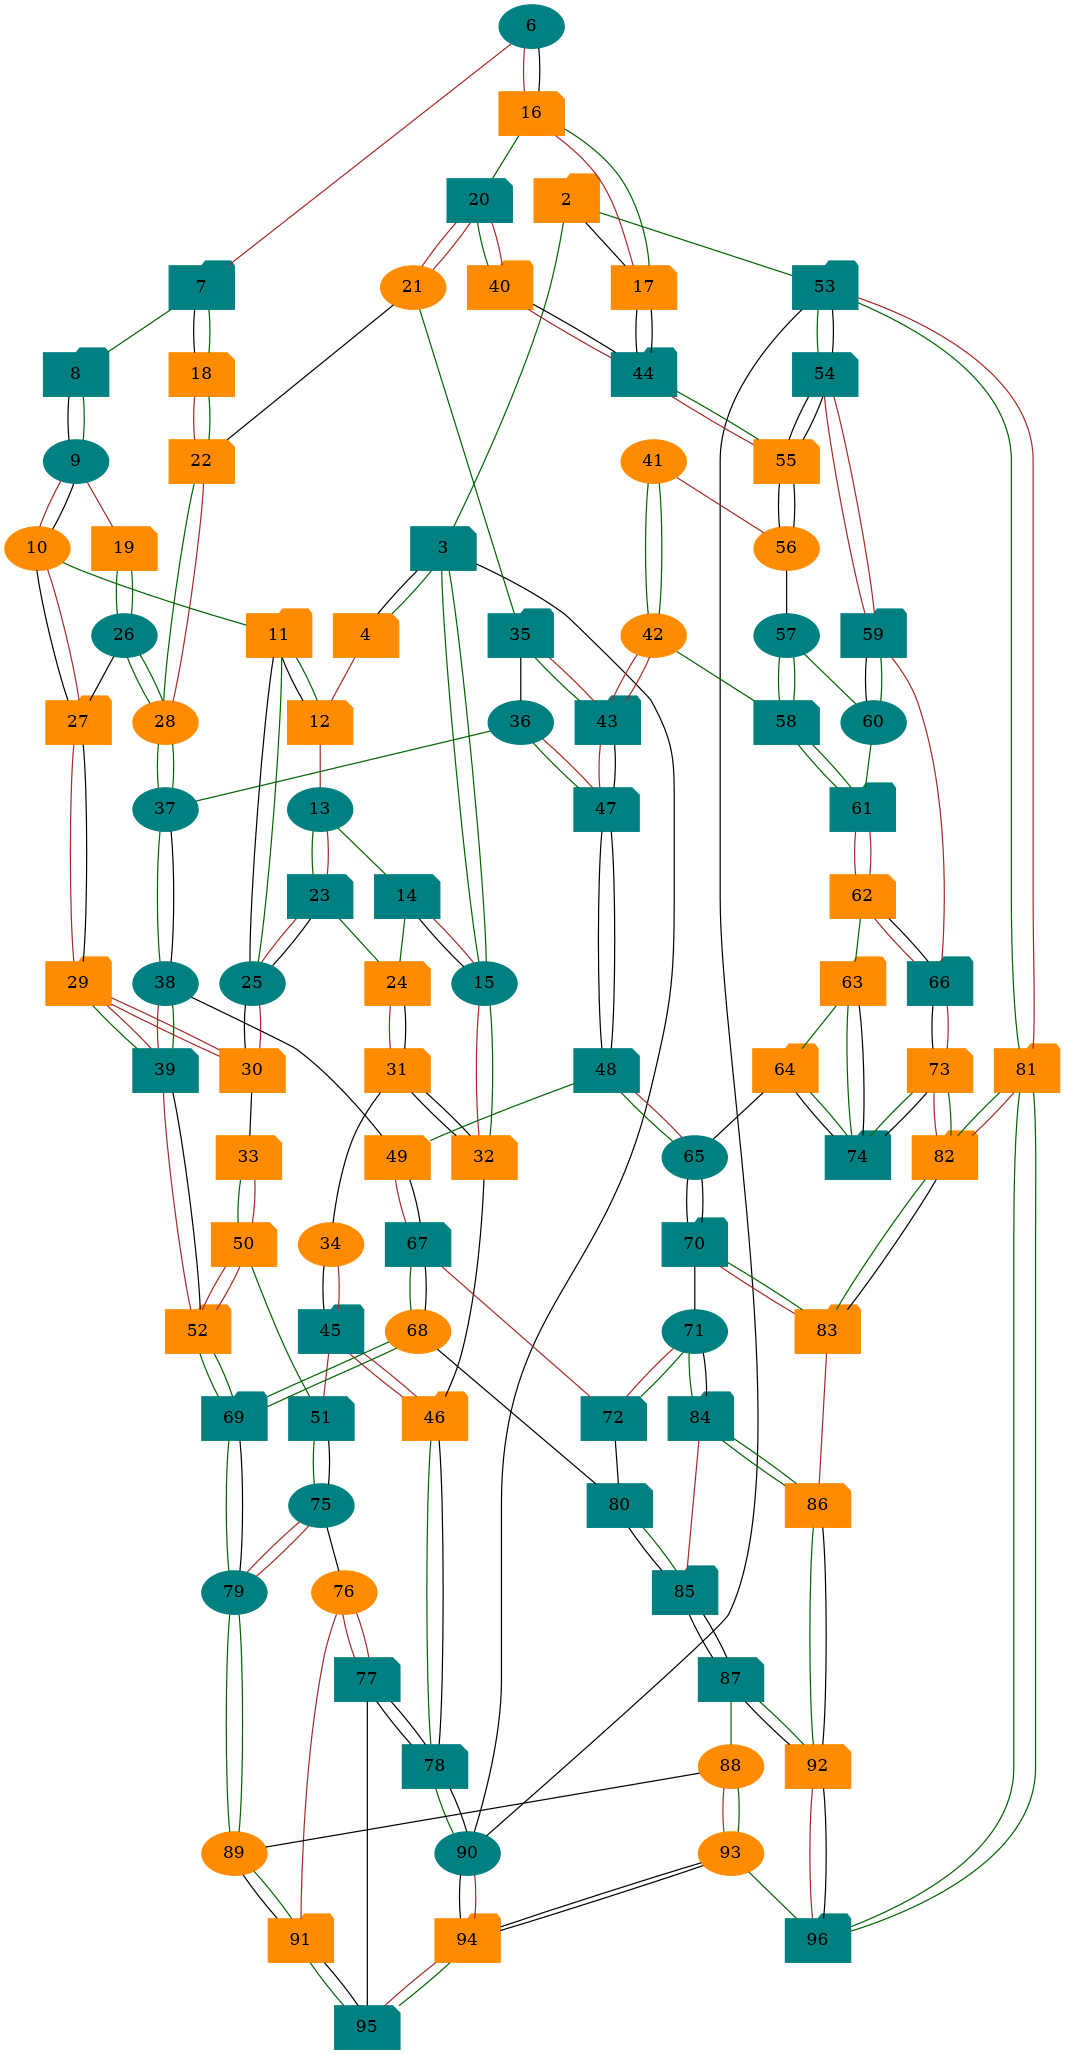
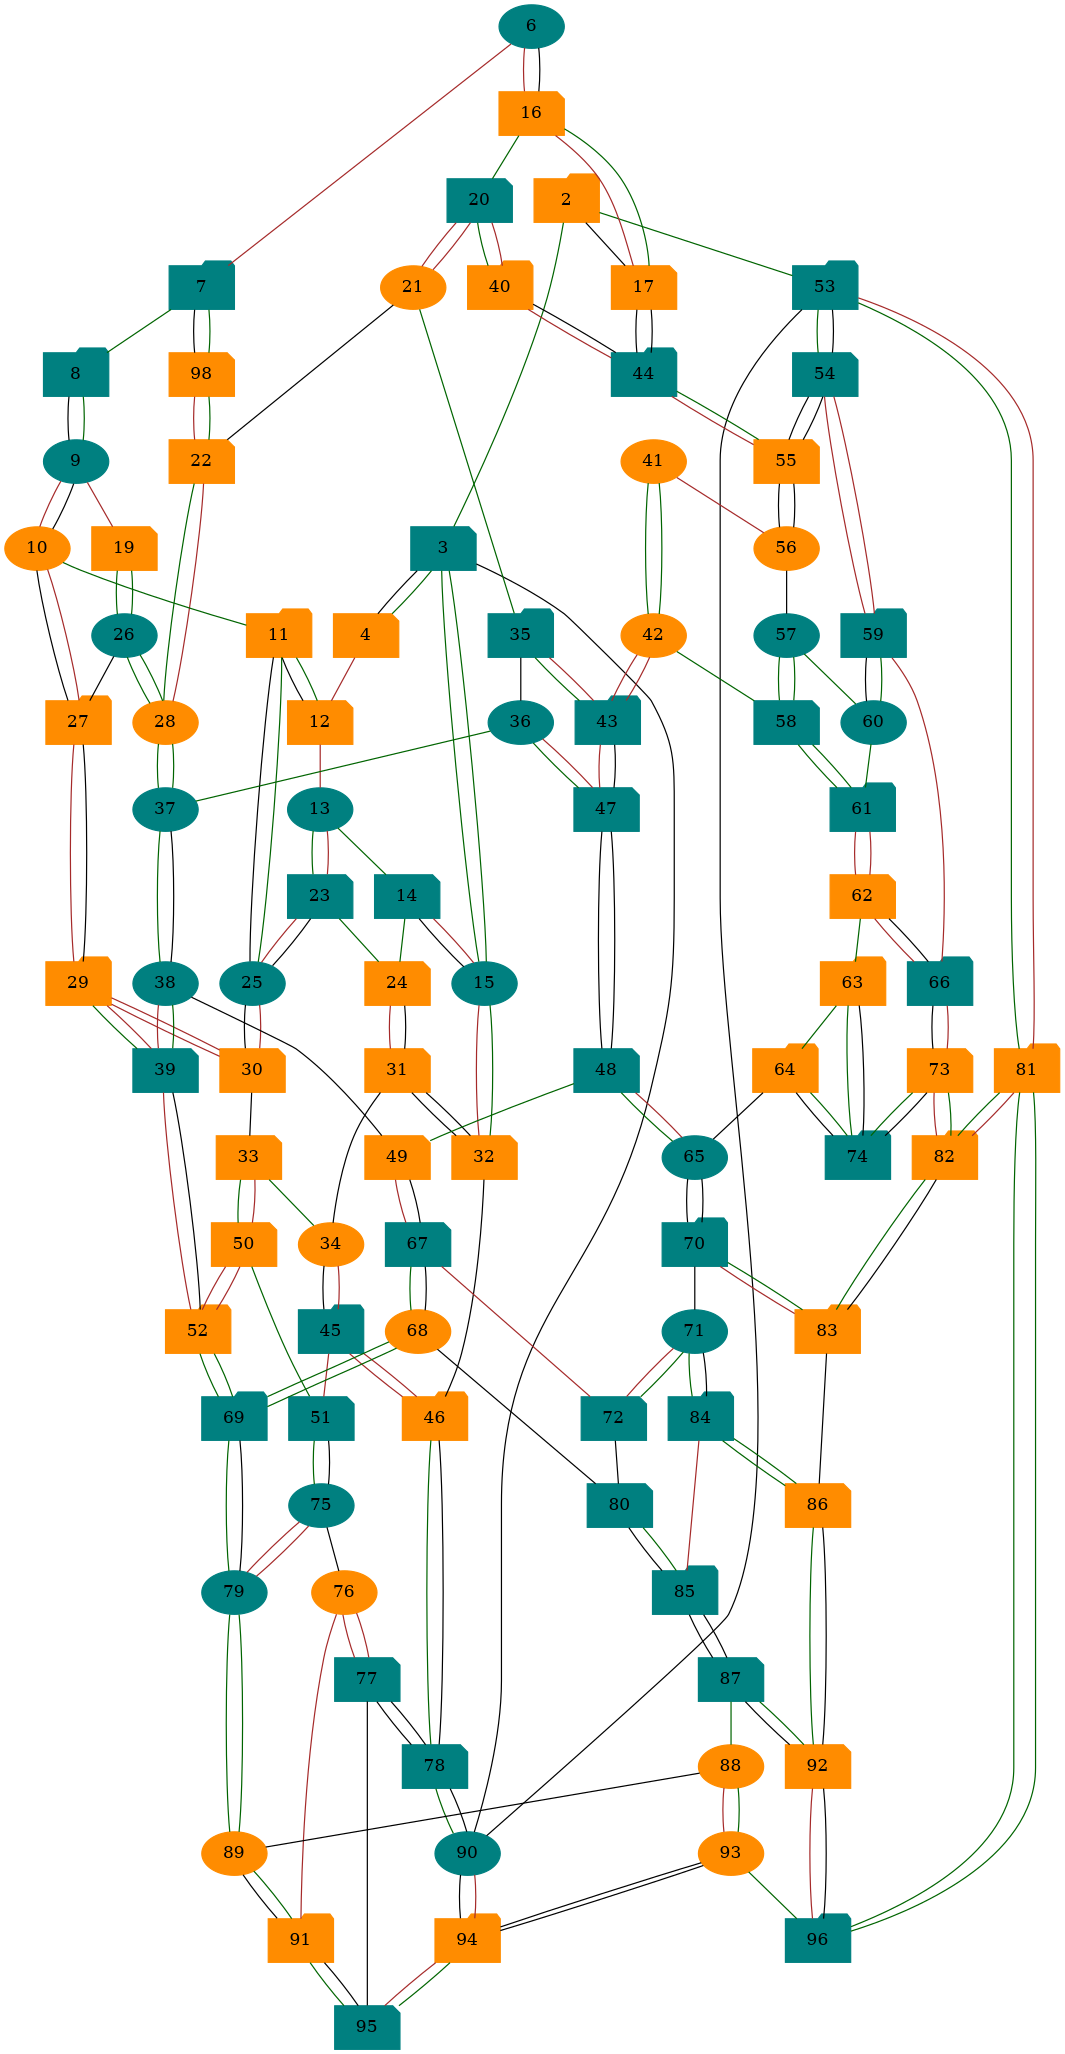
(202, 375) -> (202, 375)
none -> (292, 1203)
(823, 1419) -> (823, 1419)
